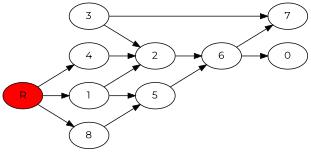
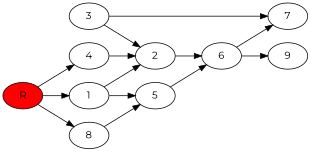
(288, 56) -> (288, 56)
